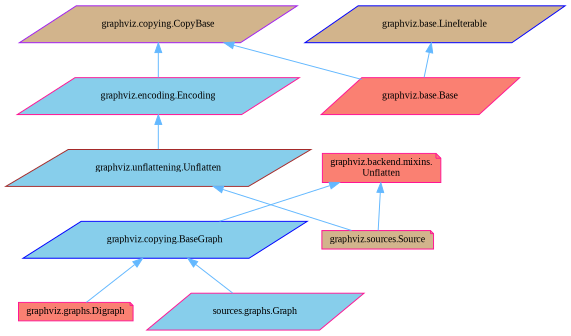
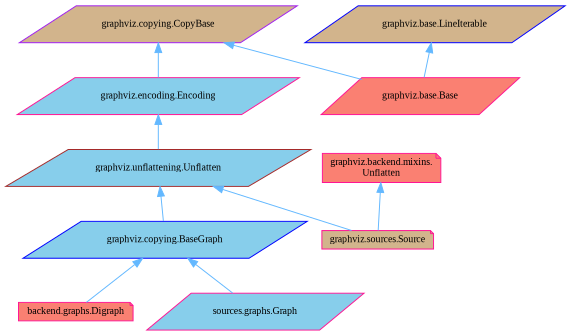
(283, 201) -> (162, 209)
(76, 312) -> (76, 312)
